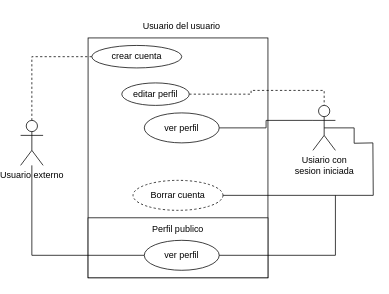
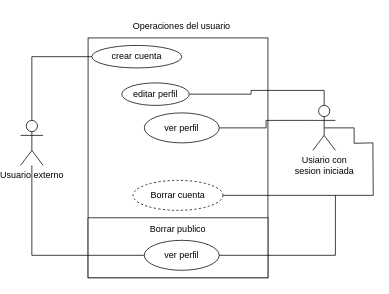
(182, 27) -> (182, 27)
(32, 58) -> (32, 58)
(263, 90) -> (263, 90)
(178, 229) -> (178, 229)
